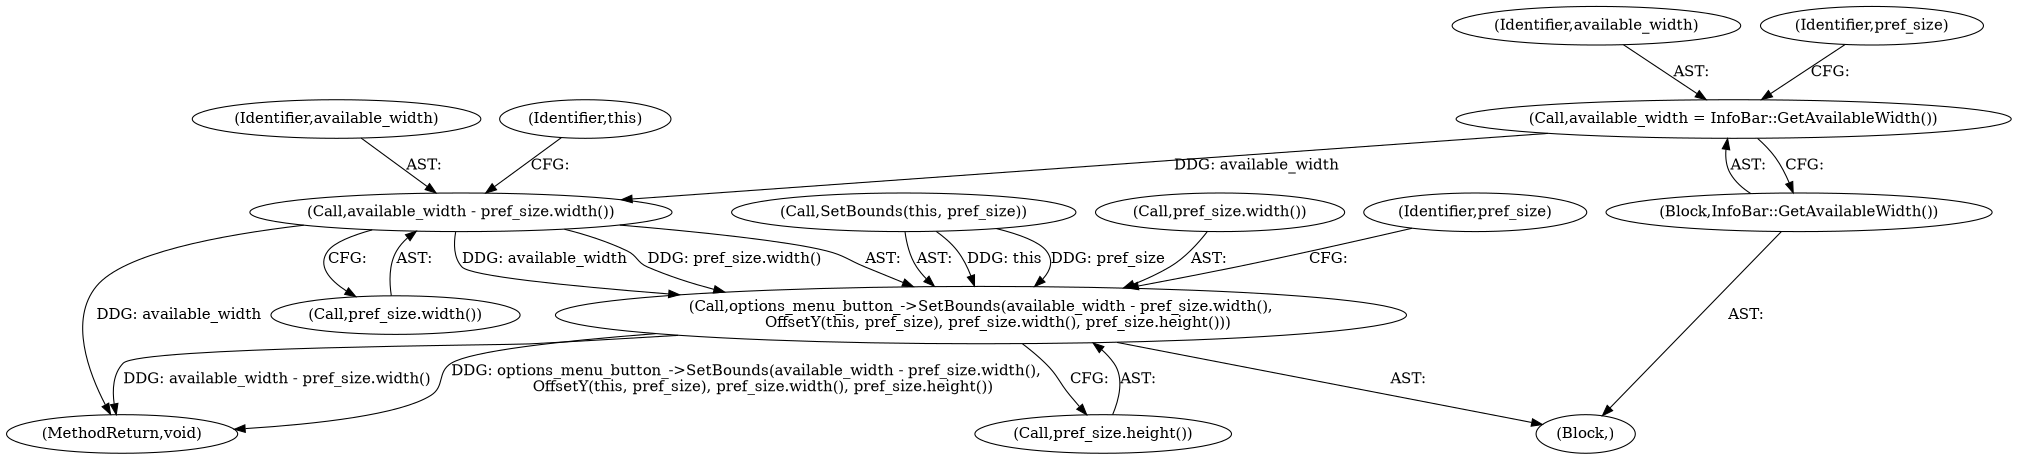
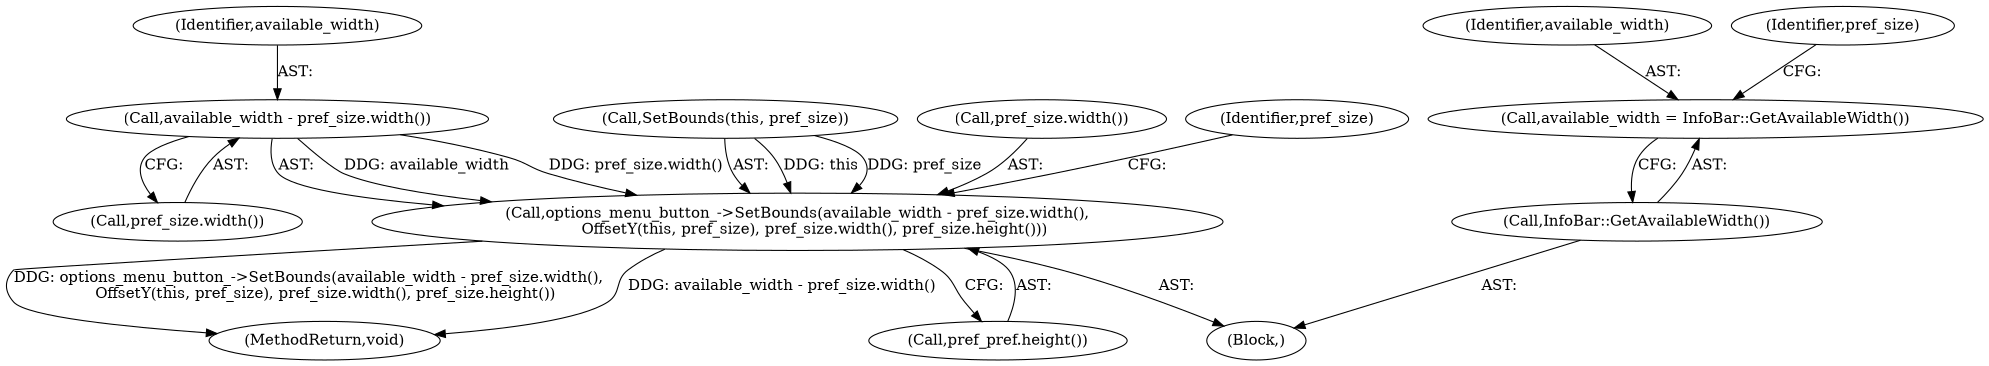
(585, 119) -> none
(1090, 166) -> none
(1799, 212) -> (1637, 222)
(136, 261) -> none
(1103, 434) -> (998, 341)
